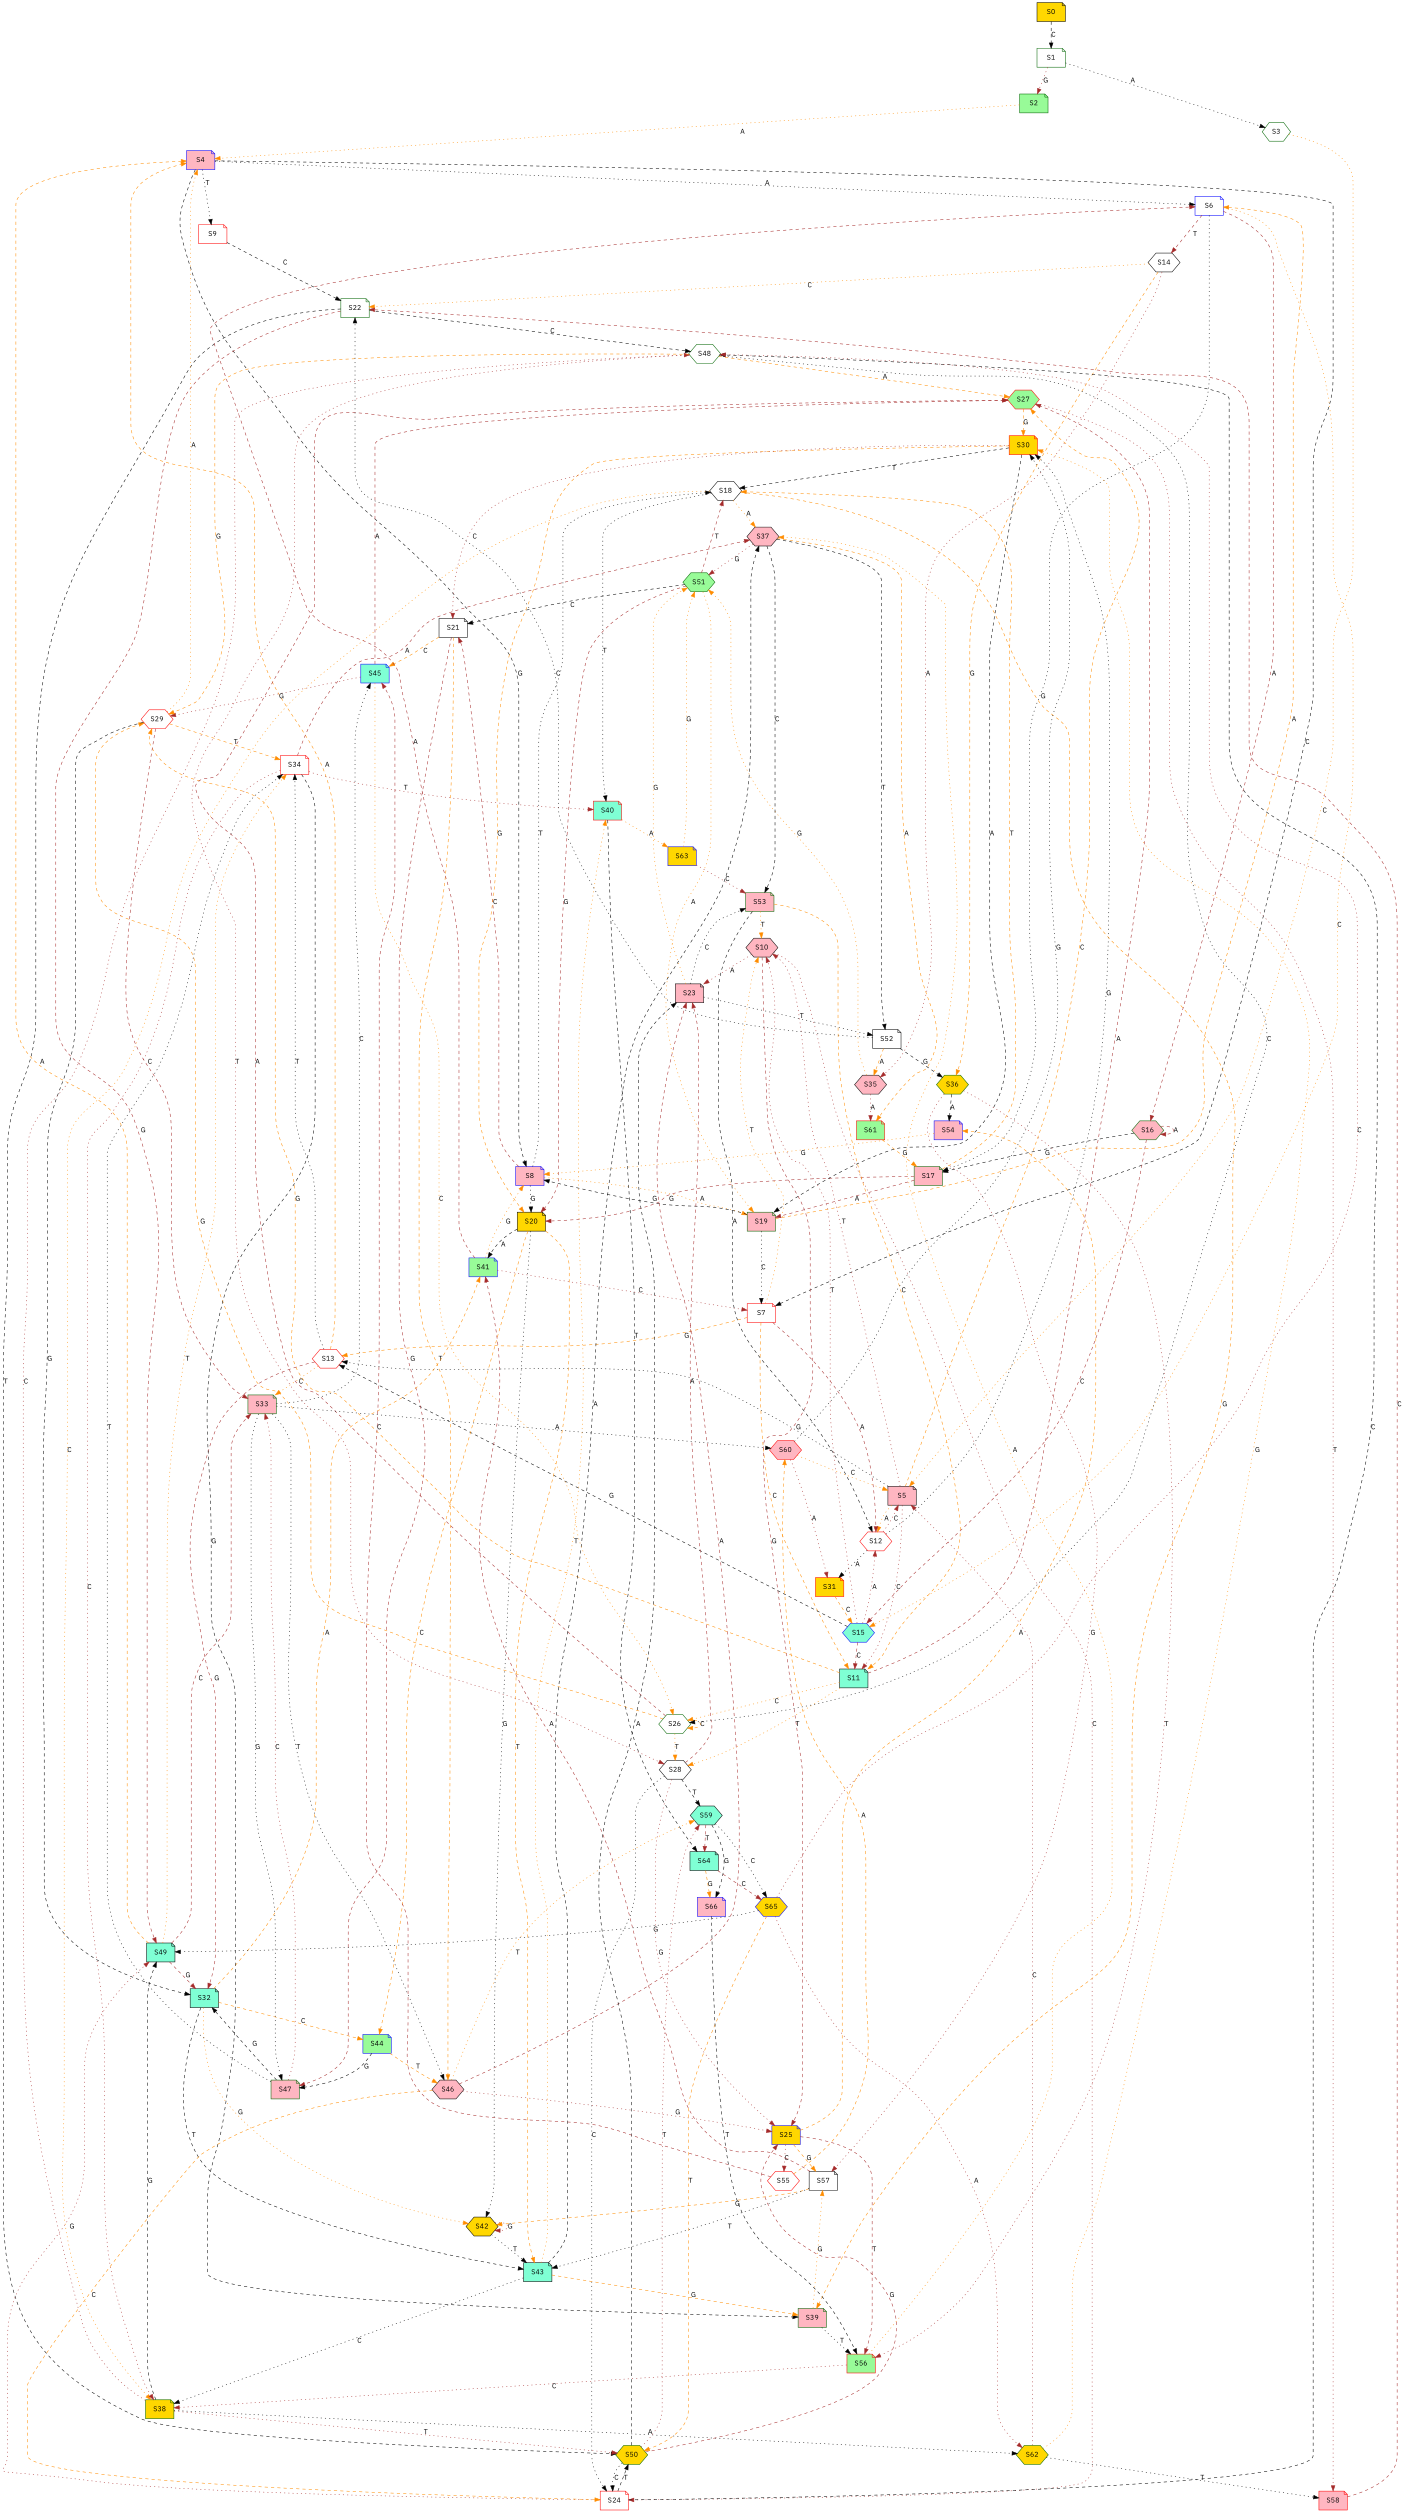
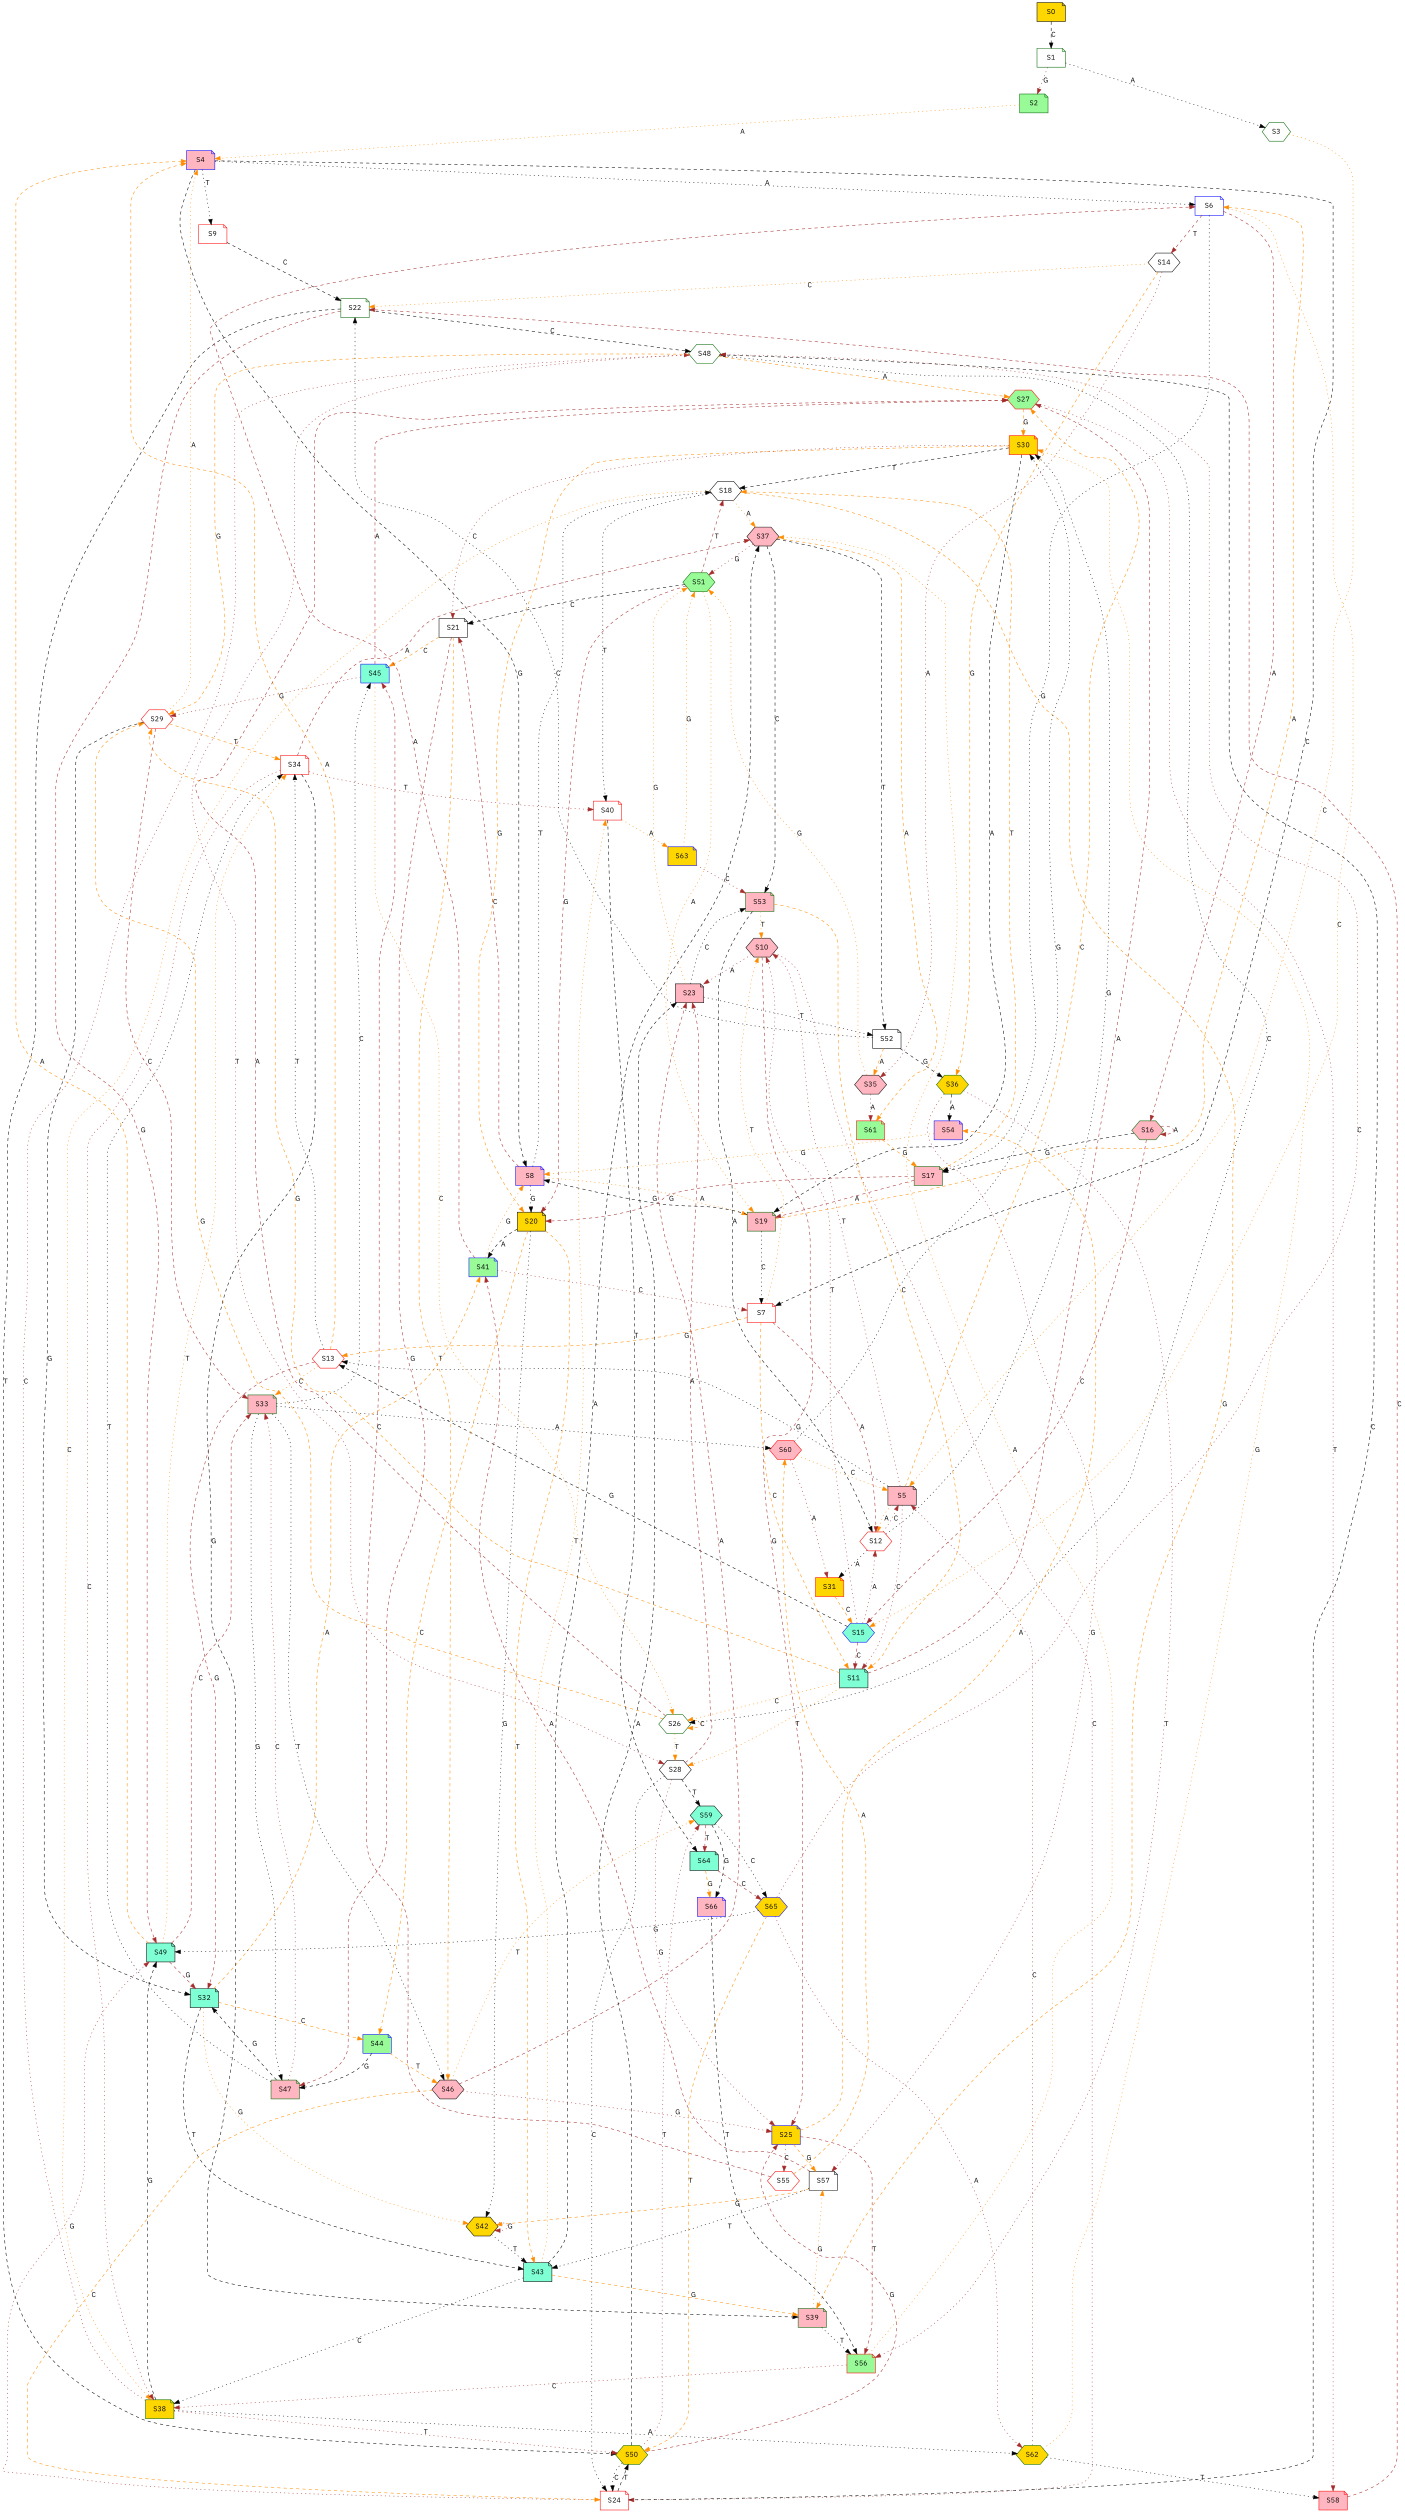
(608, 811) -> (608, 811)
